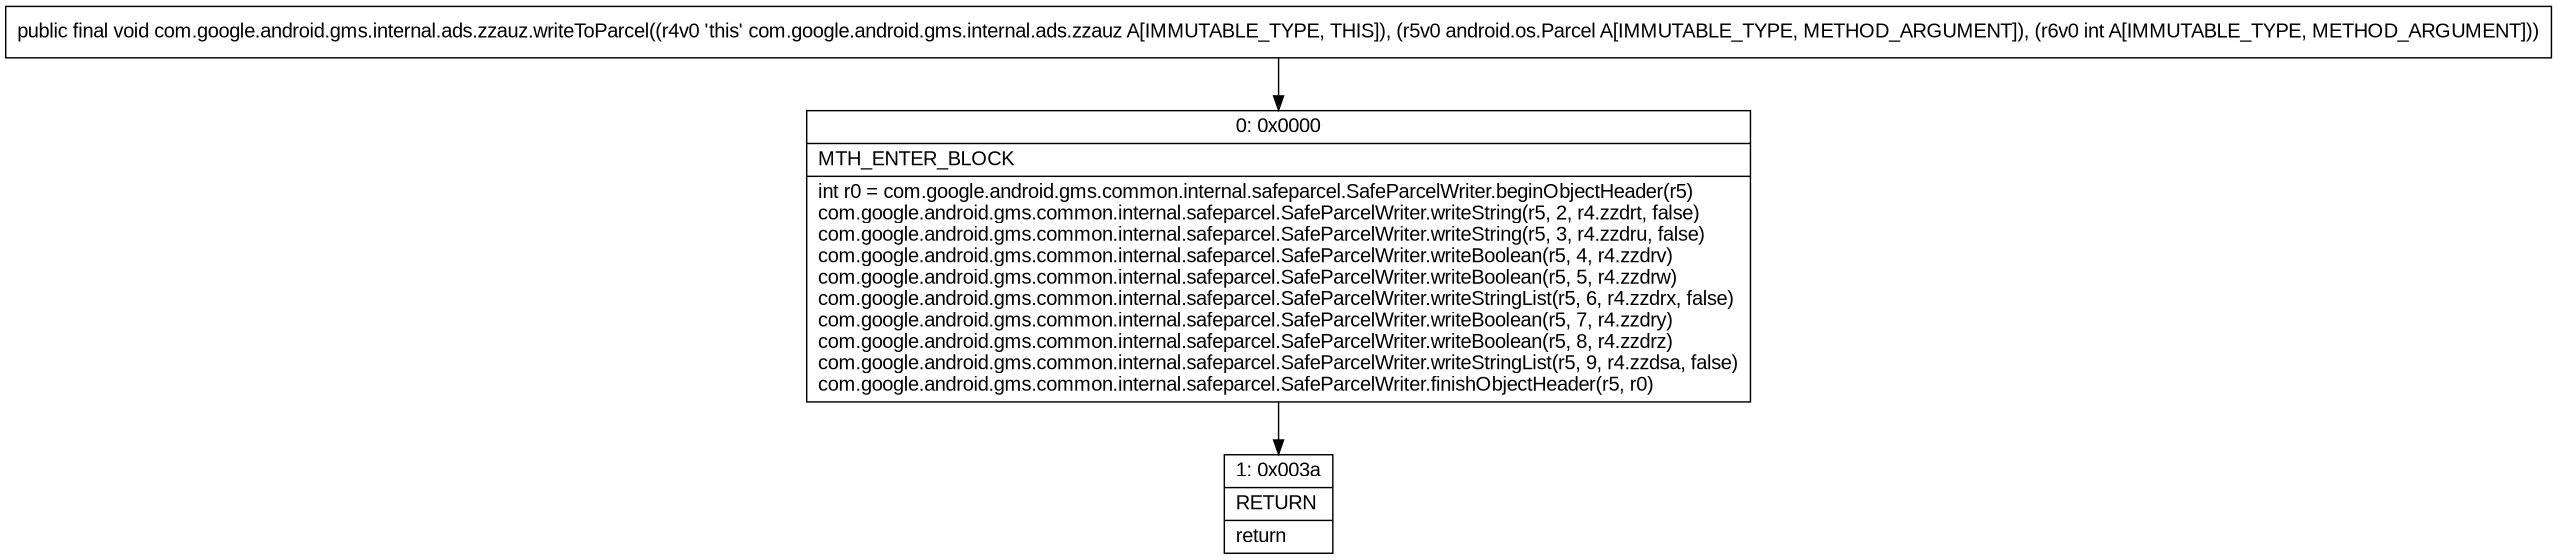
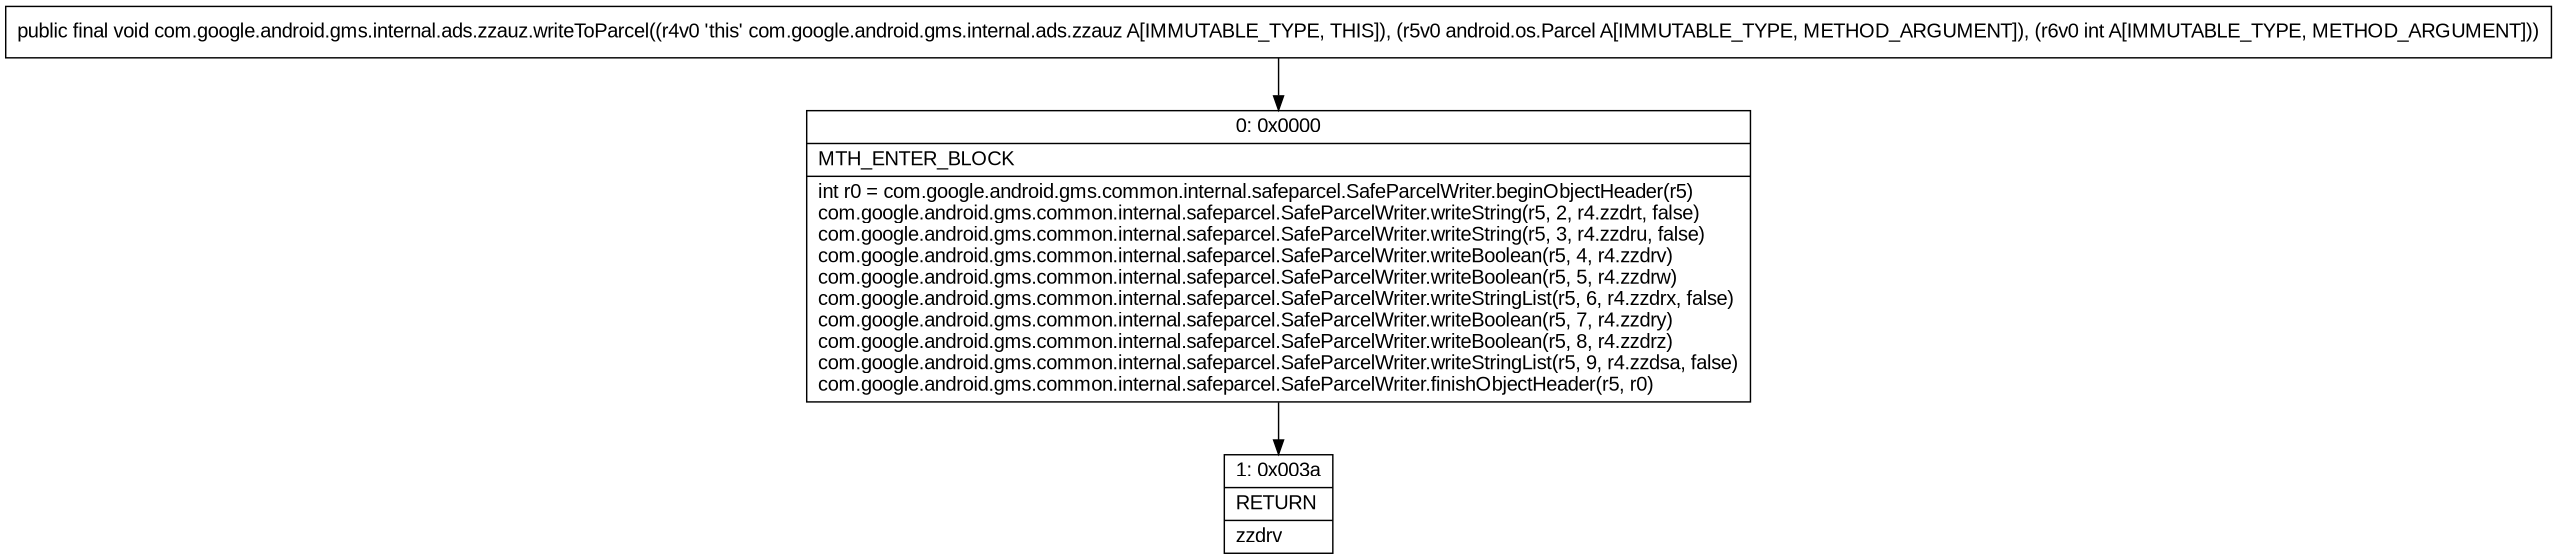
(1261, 536) -> (1259, 536)
